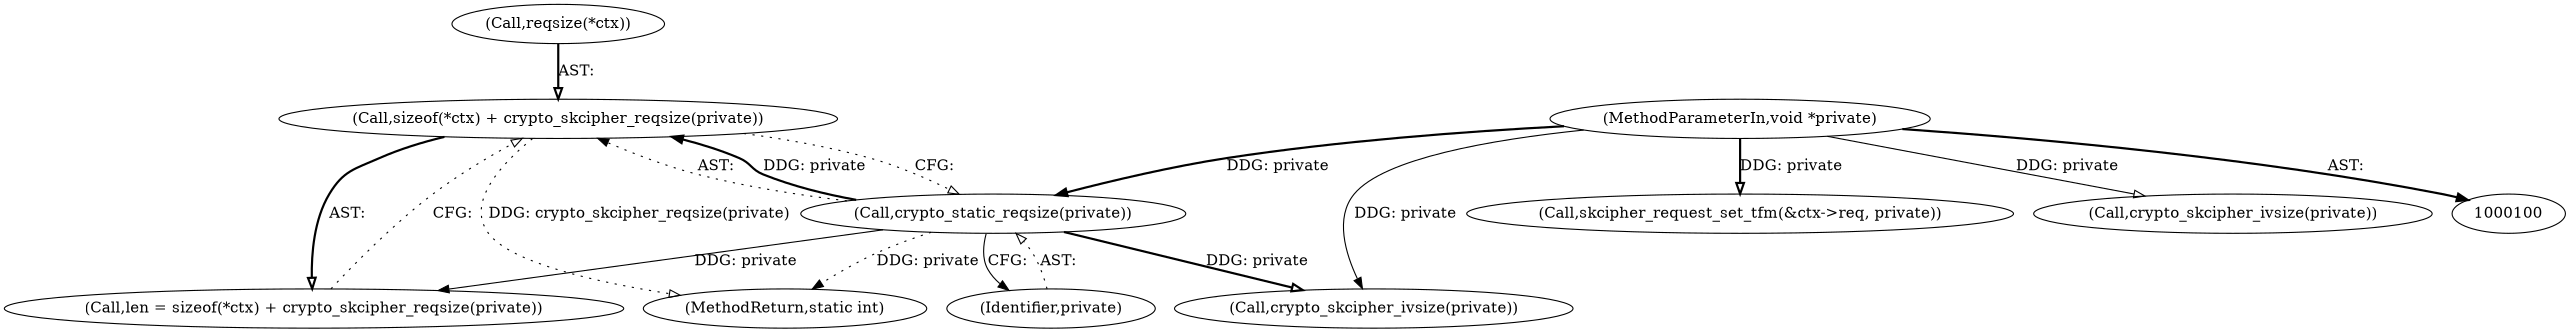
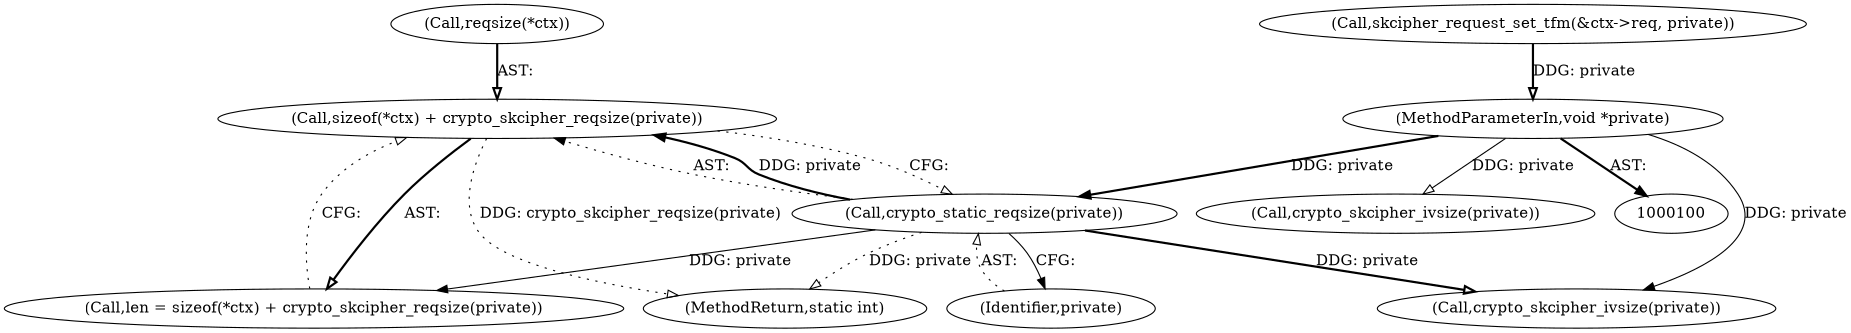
(1740, 161) -> (1533, 66)
(875, 254) -> (868, 253)
